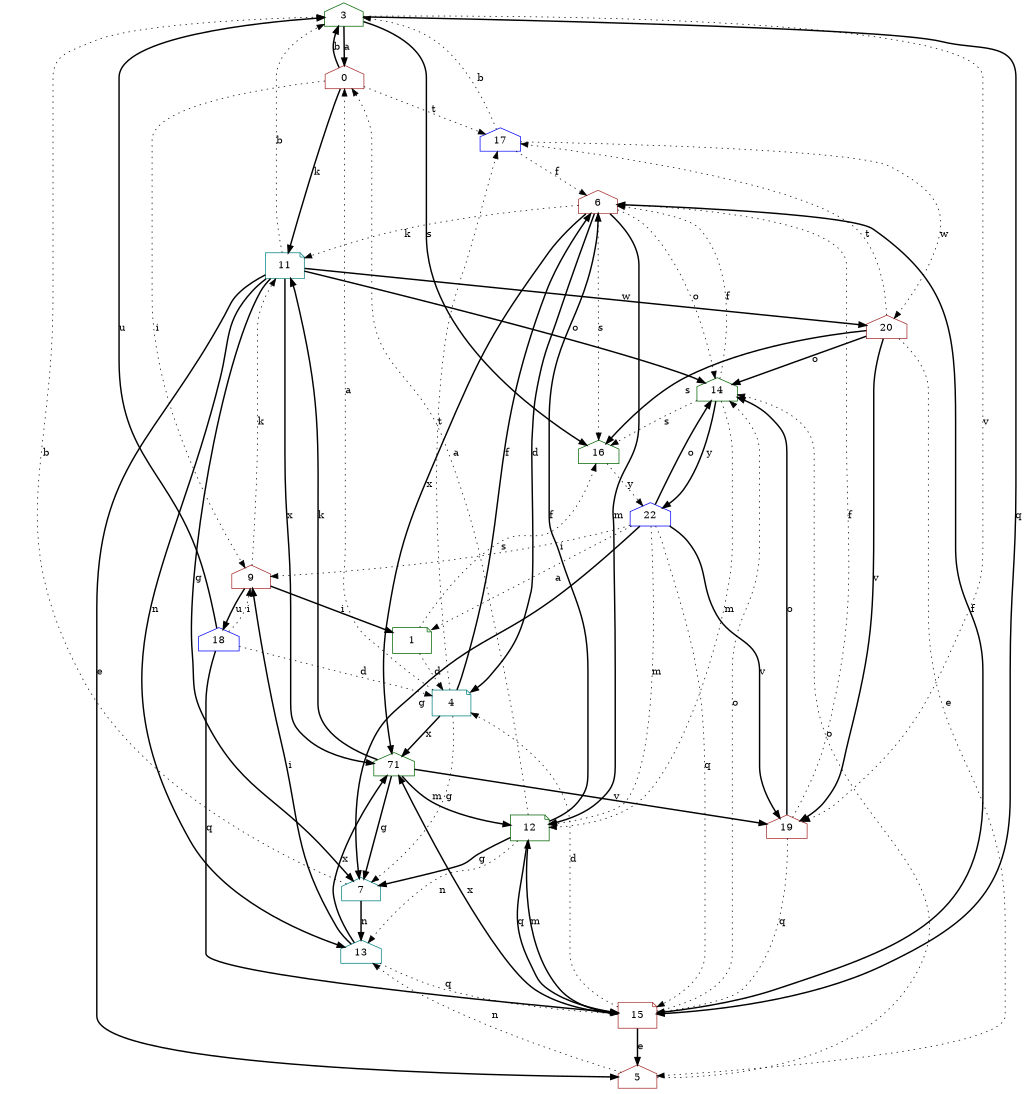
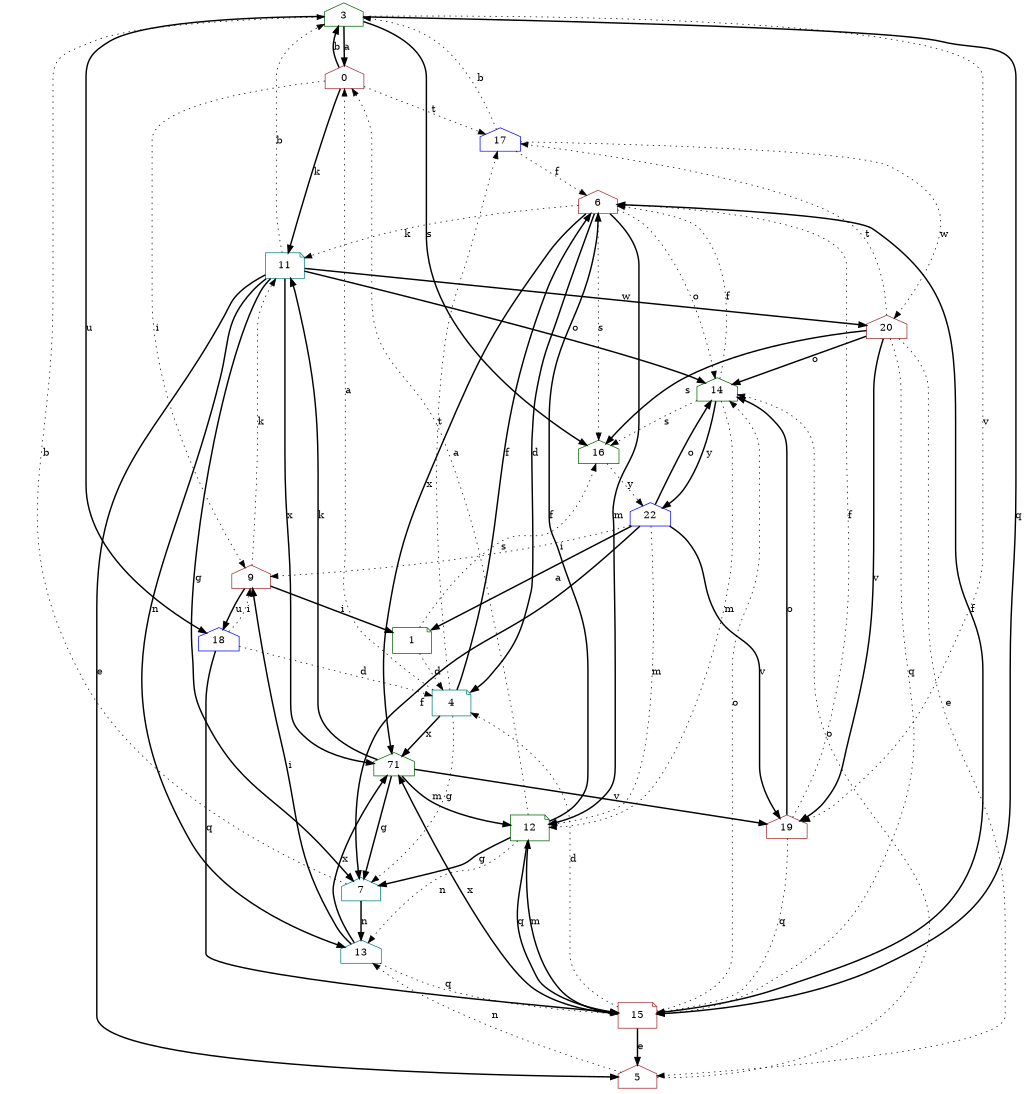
(119, 256) -> (86, 245)
(540, 574) -> (540, 574)
(422, 703) -> (422, 703)
(705, 771) -> (914, 742)
